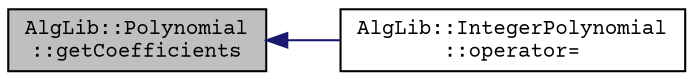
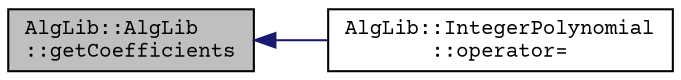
(137, 40) -> (131, 40)
